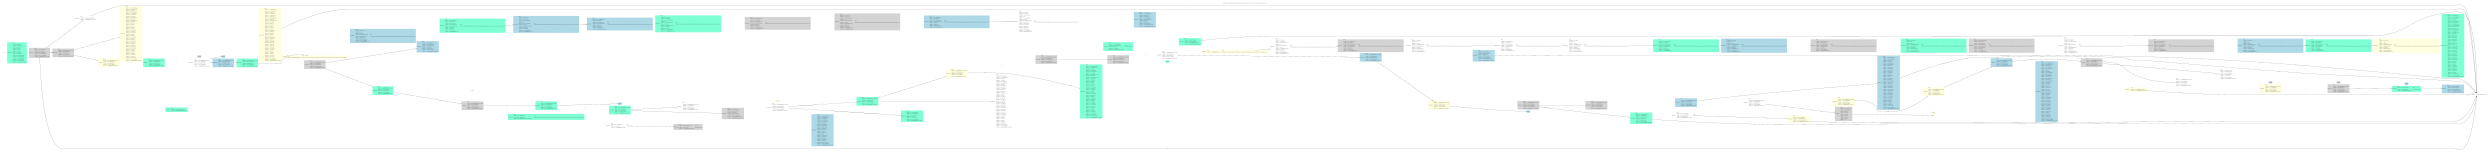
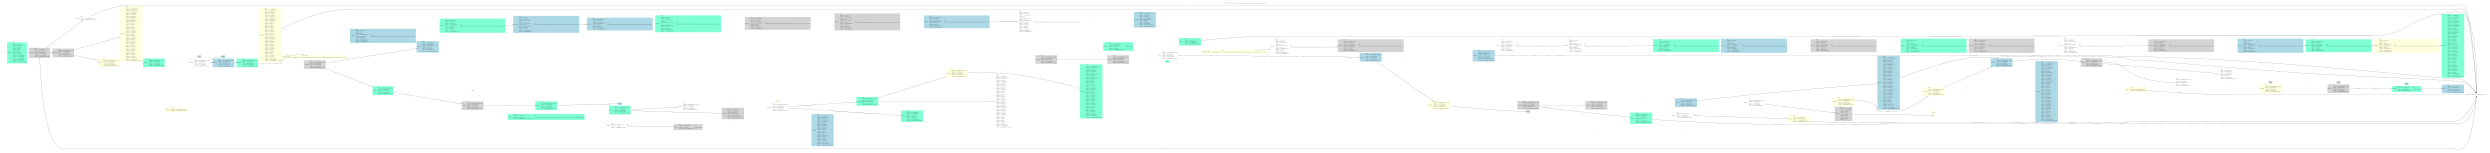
(1439, 46) -> none
(177, 110) -> (177, 110)
